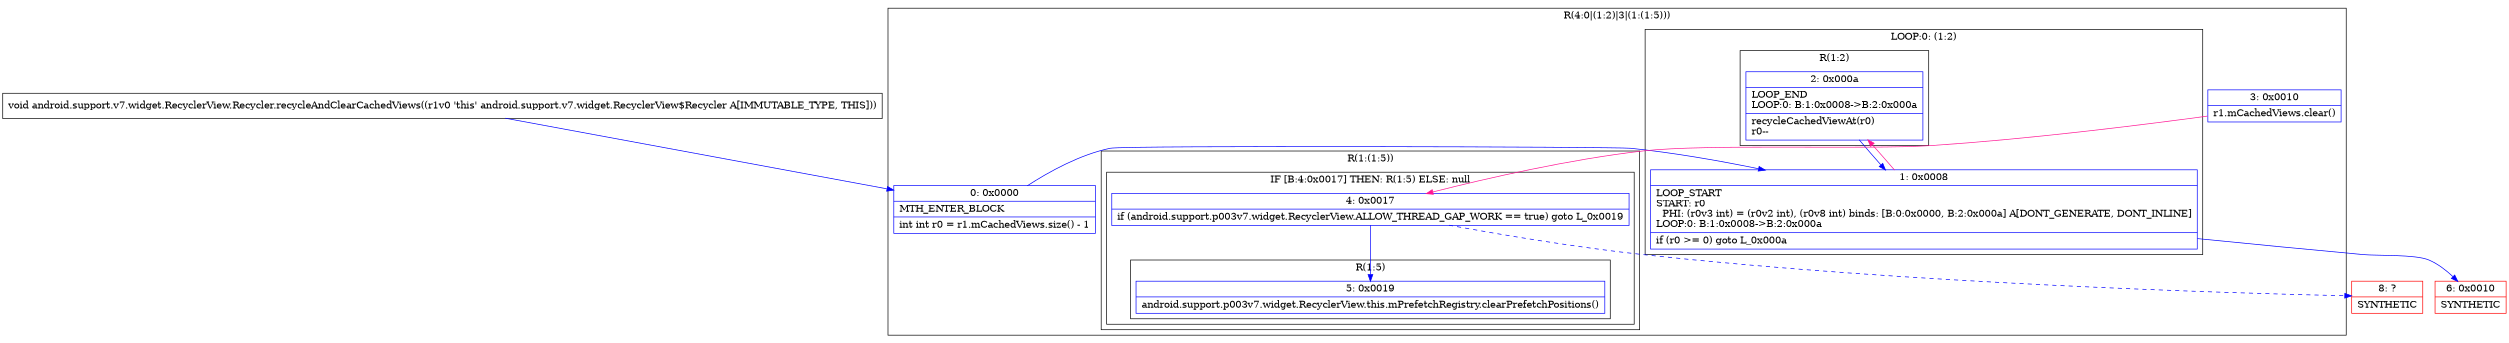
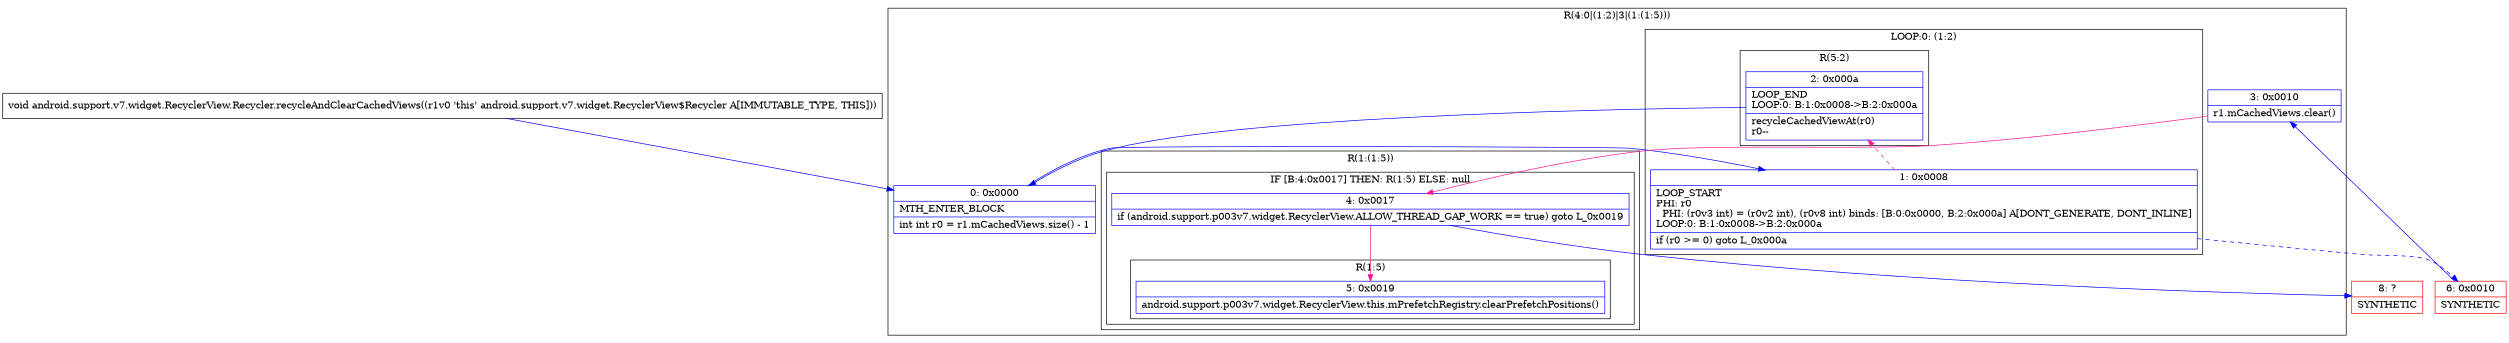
(1834, 58) -> (1834, 58)
(1870, 152) -> (1386, 119)
(1884, 158) -> (1884, 158)
(1682, 204) -> (1676, 204)
none -> (2375, 204)
(1370, 250) -> (1370, 250)
(2328, 251) -> (2328, 251)
(1896, 276) -> (1896, 276)
